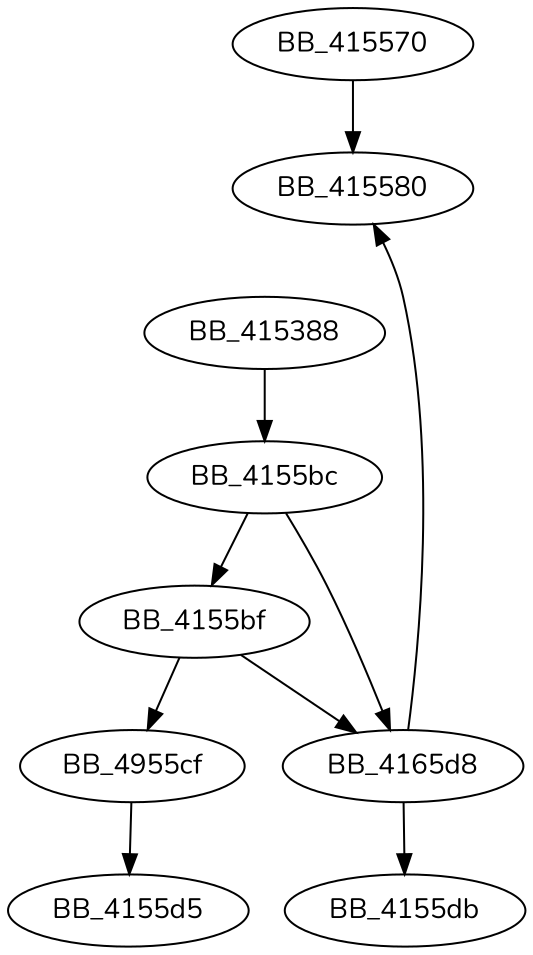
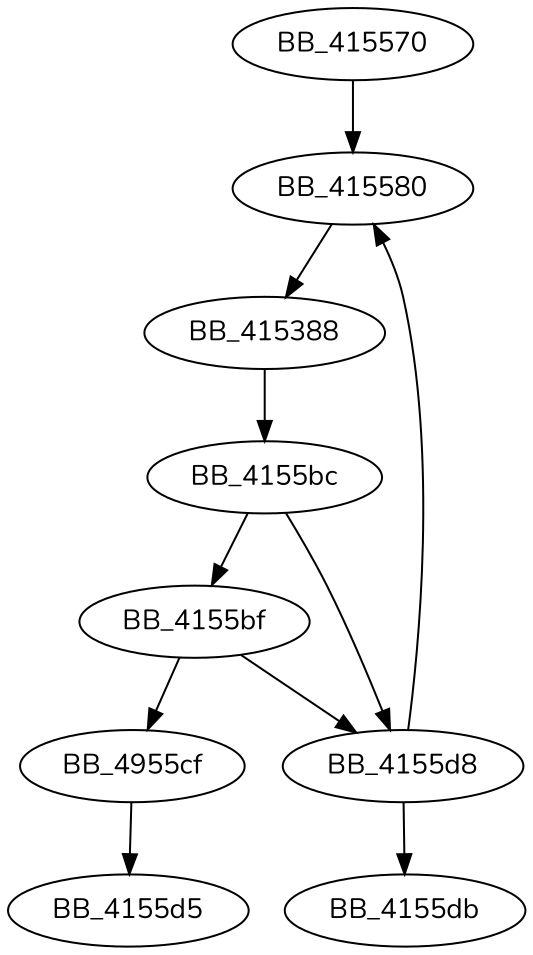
none -> (314, 252)
(403, 766) -> (403, 766)
